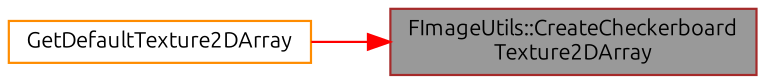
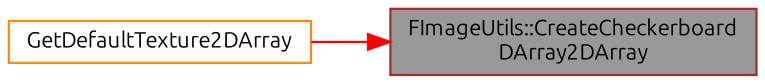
(573, 42) -> (573, 42)
